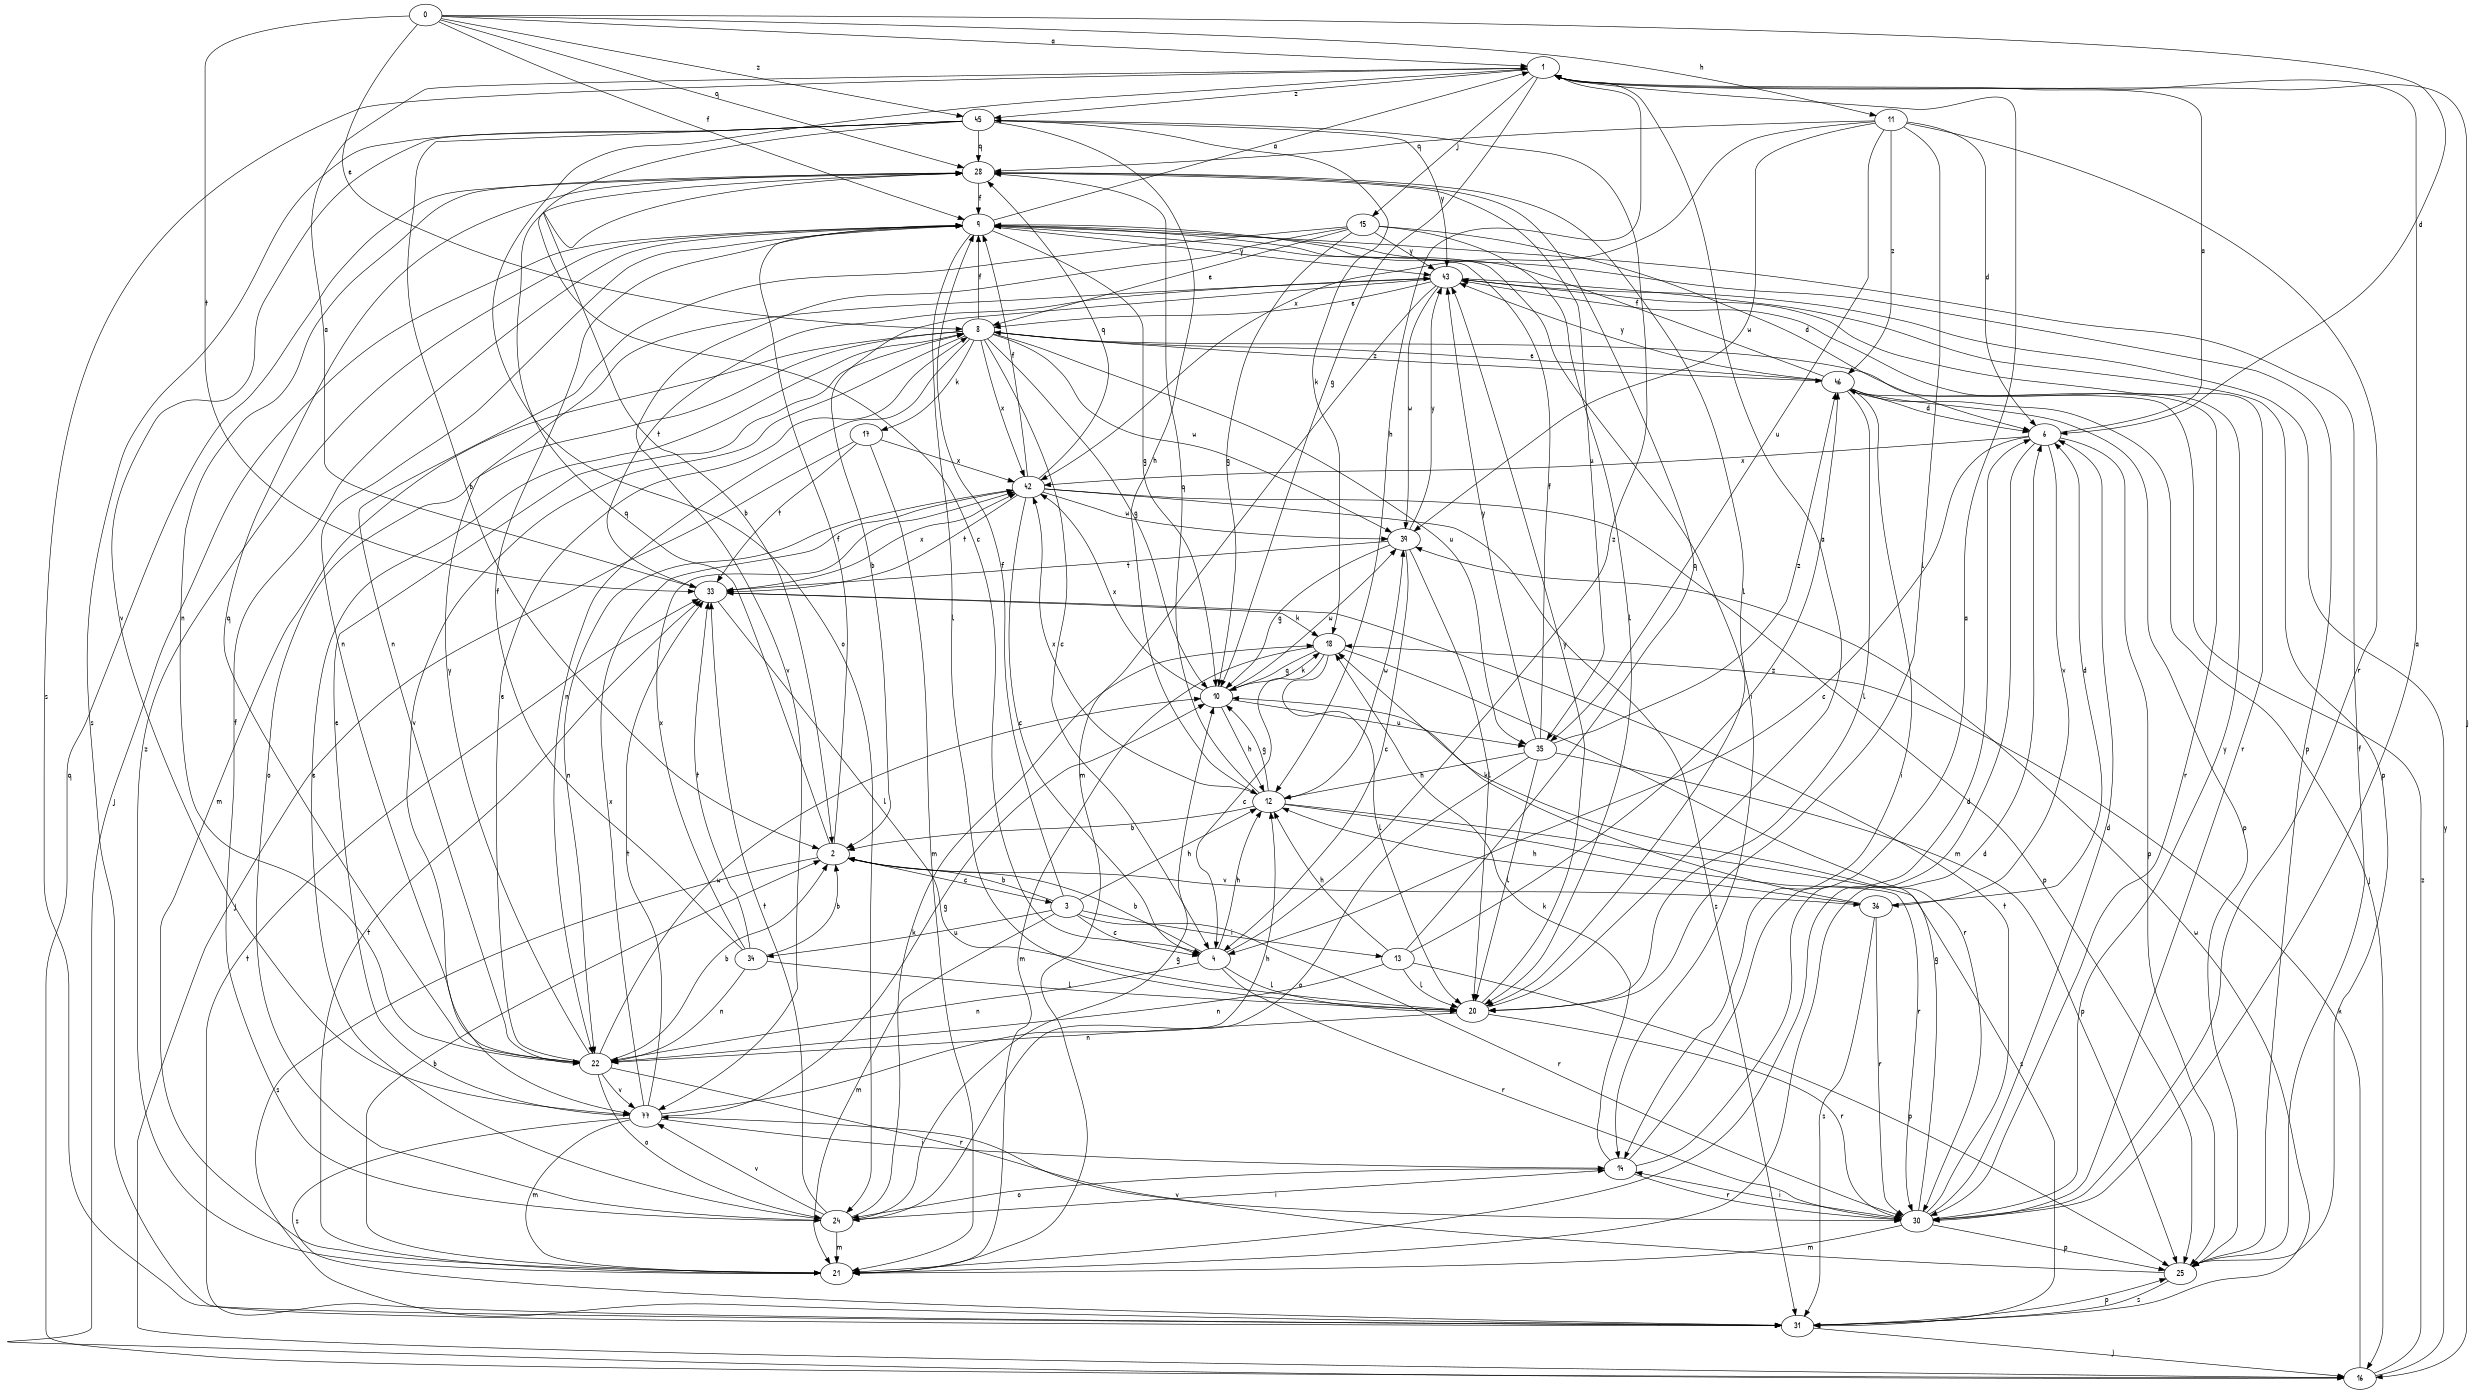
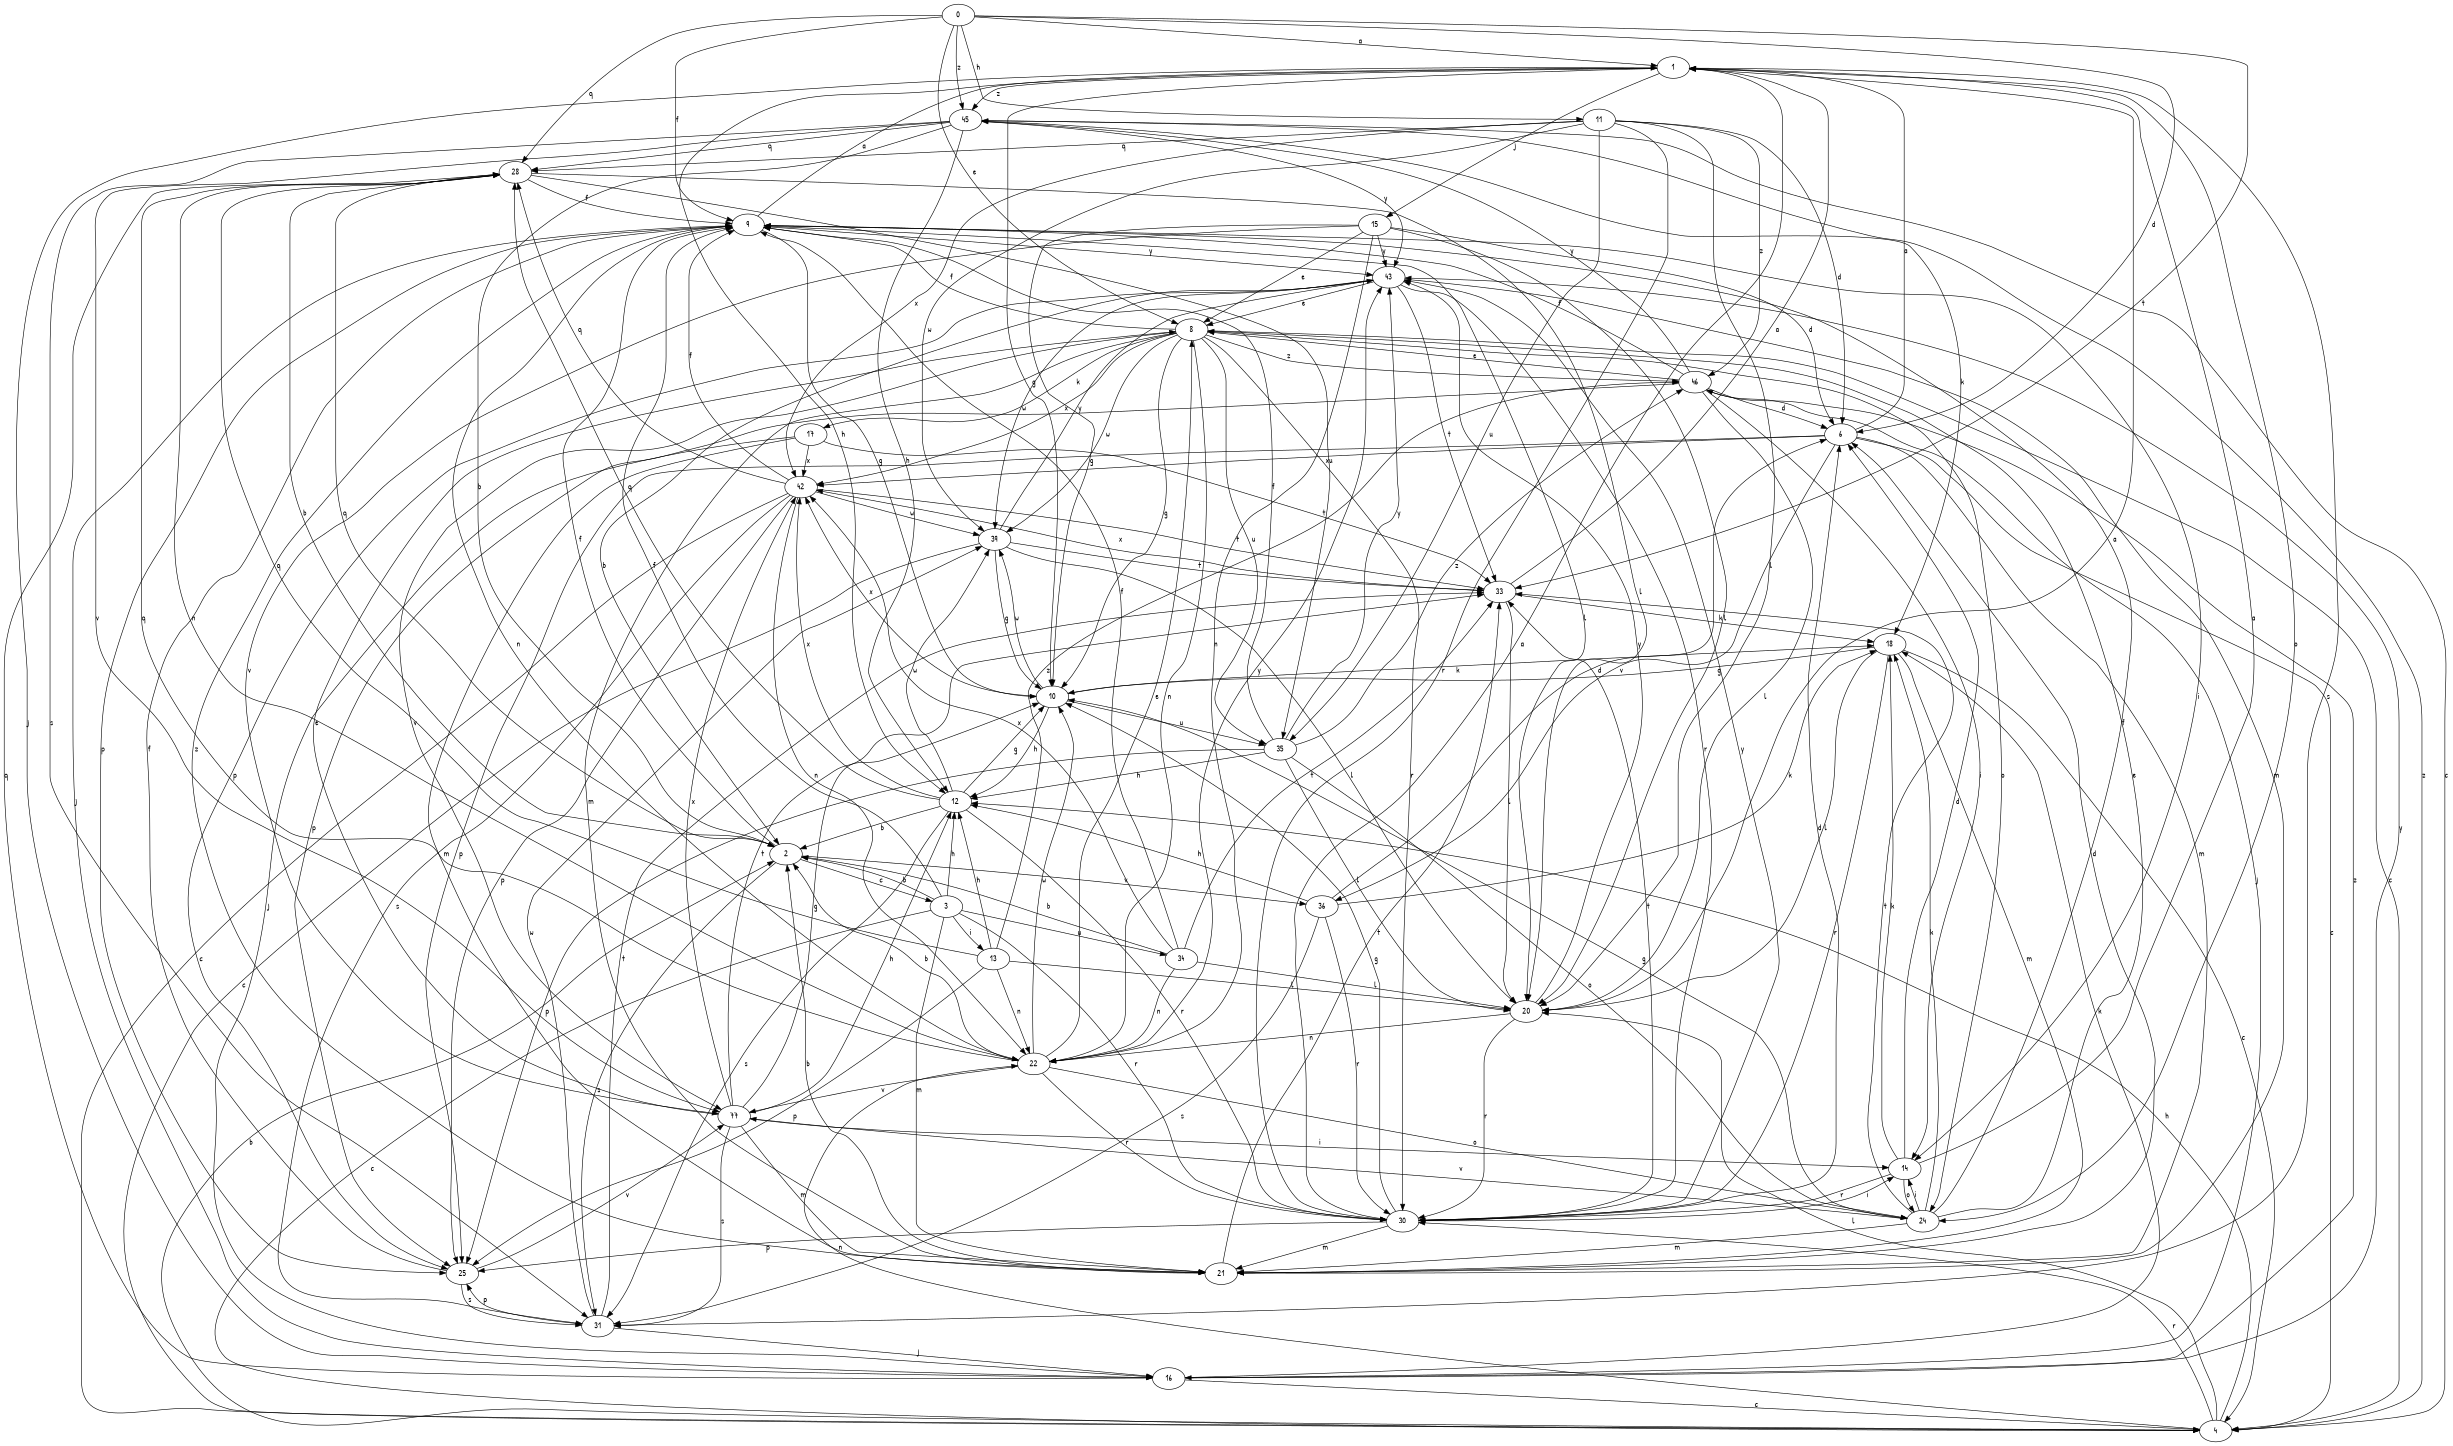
(1631, 344) -> (1372, 167)
none -> (1689, 1405)
